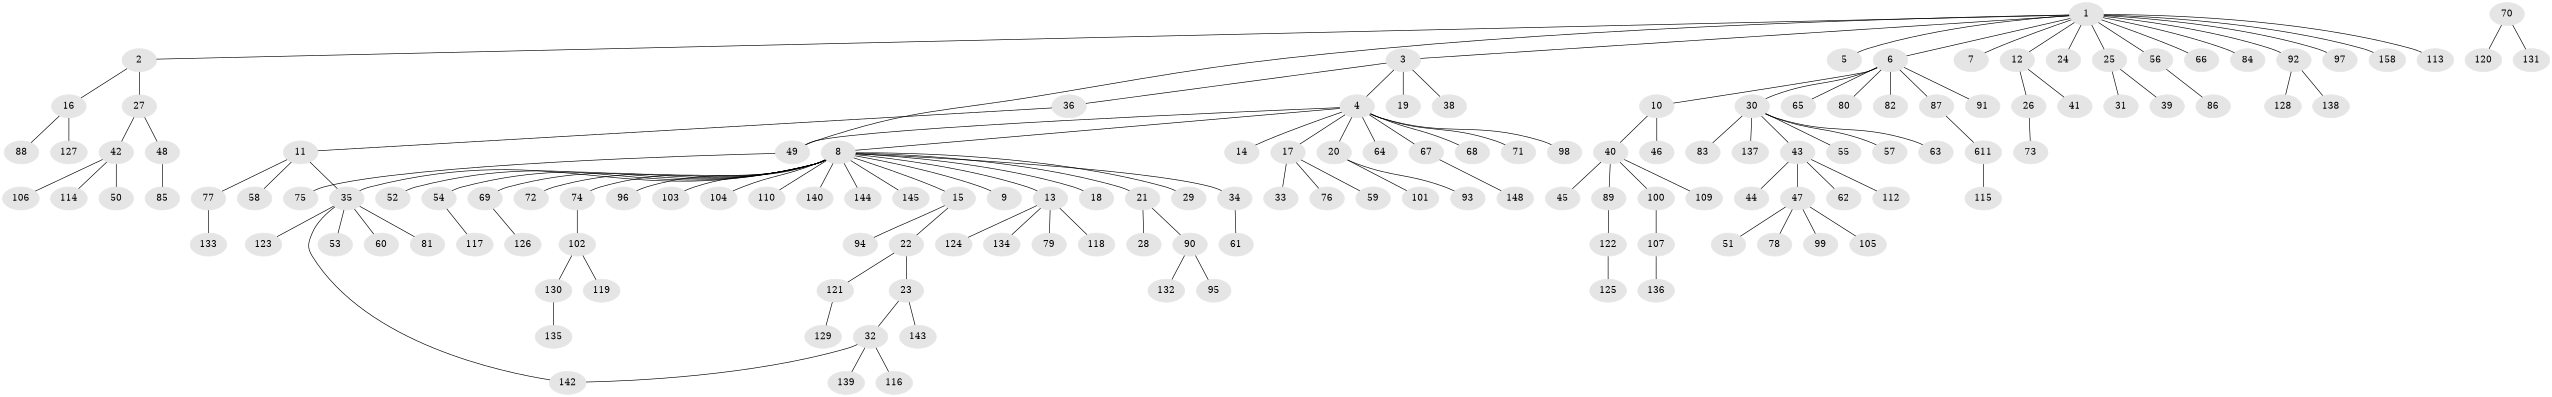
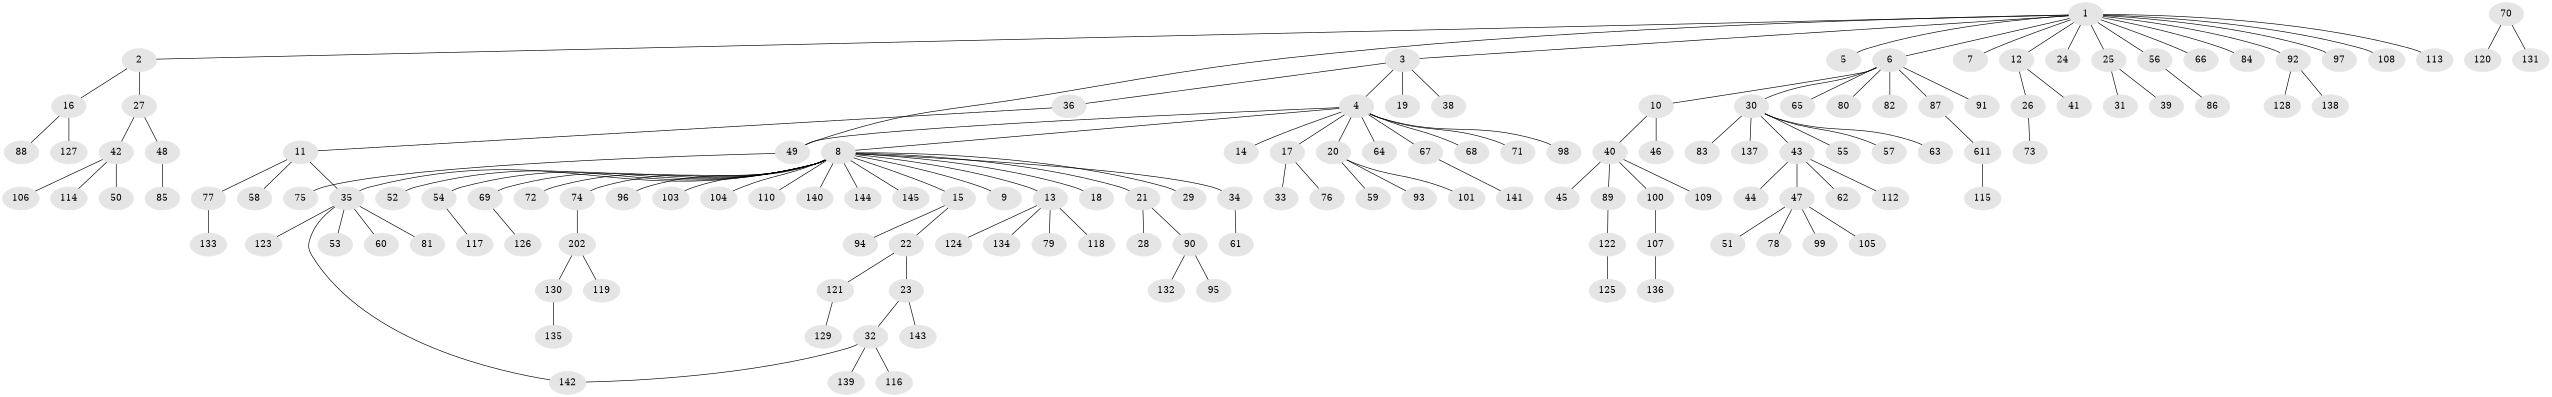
(2387, 60) -> (2387, 60)
(1330, 175) -> (1353, 175)
(1515, 198) -> (1515, 198)
(577, 245) -> (577, 245)
